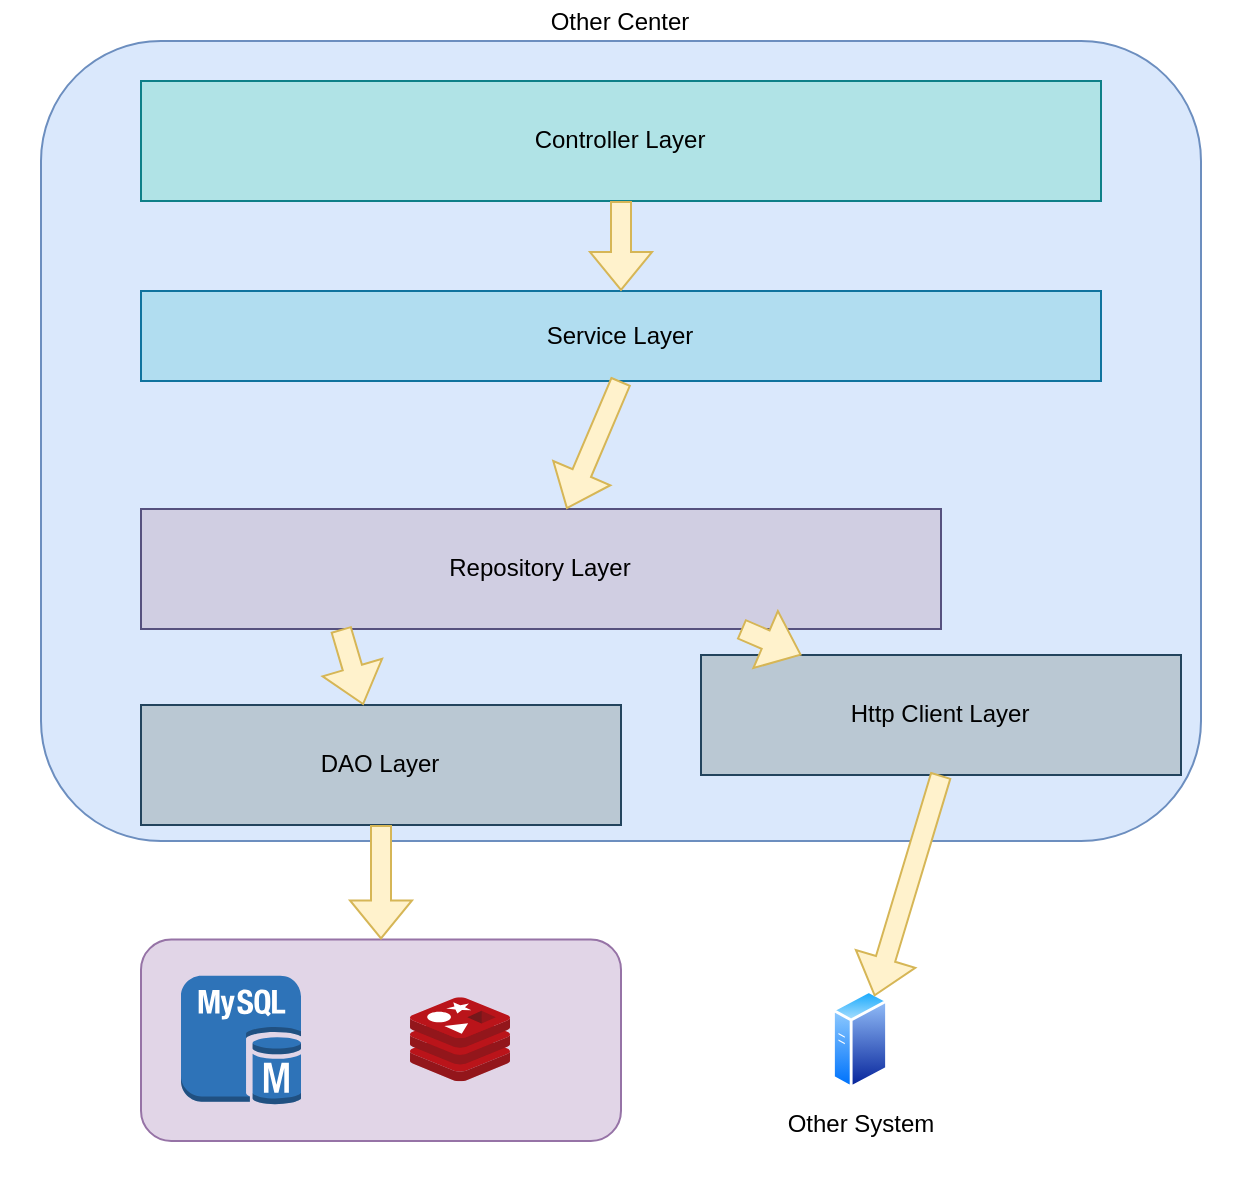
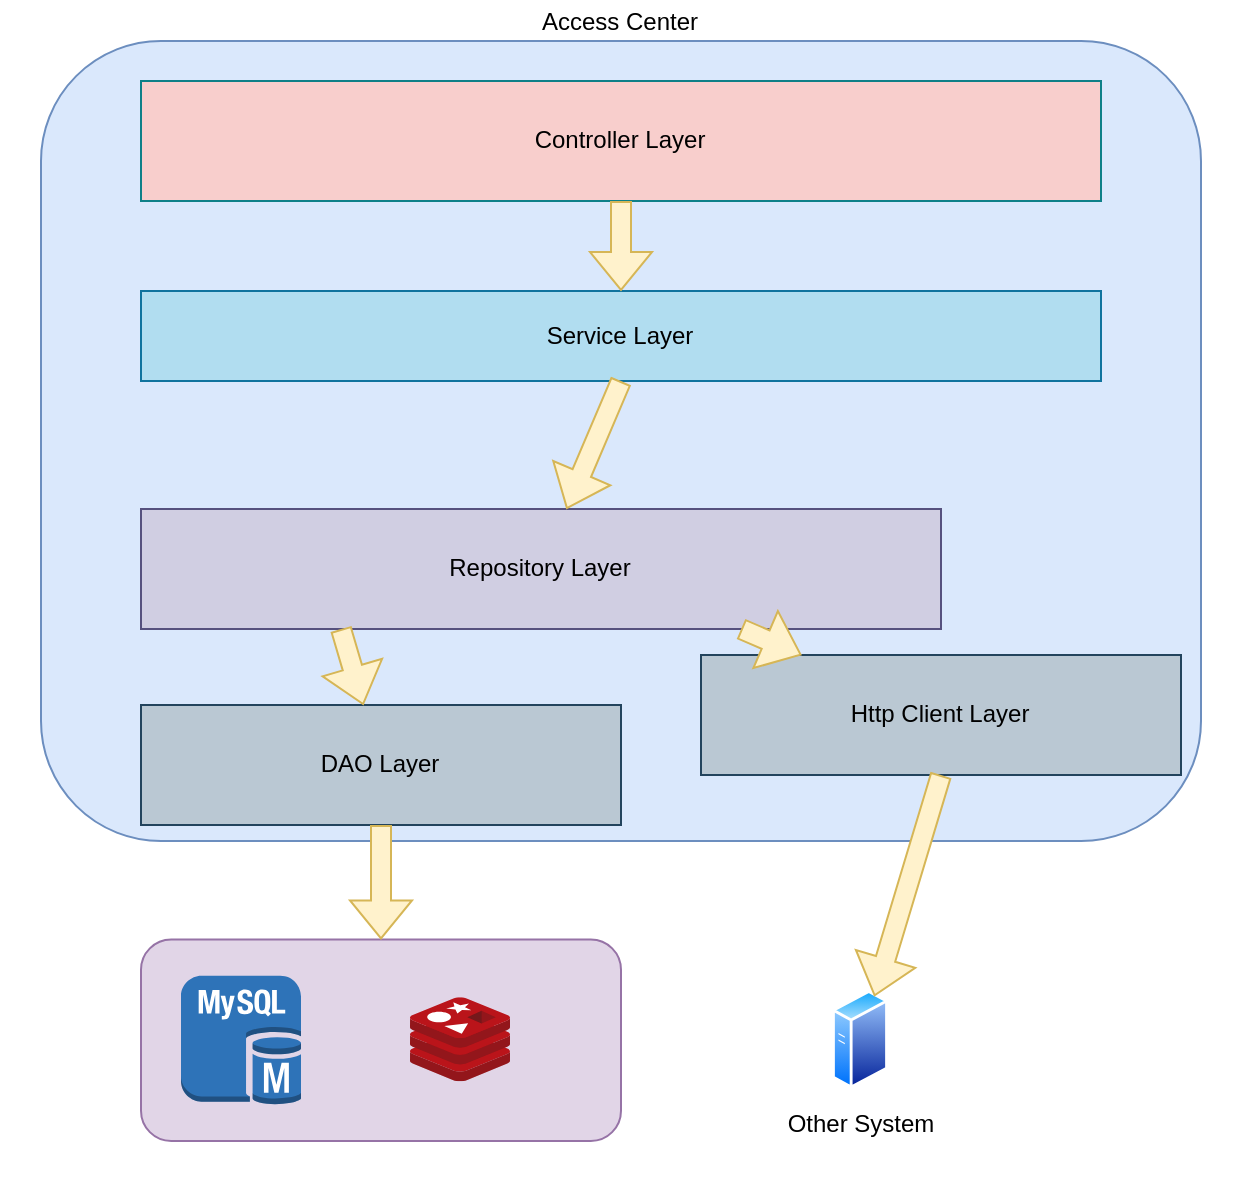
(621, 21) -> (621, 21)
(621, 141) -> (621, 141)
